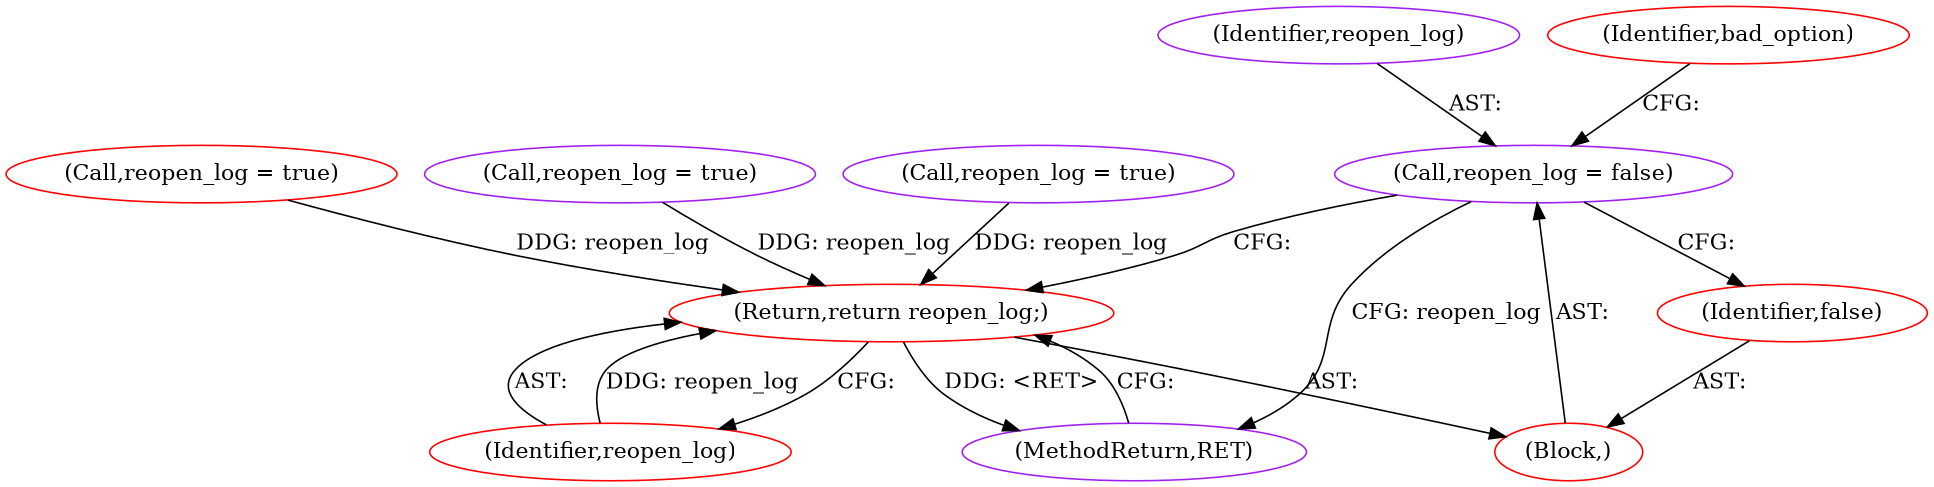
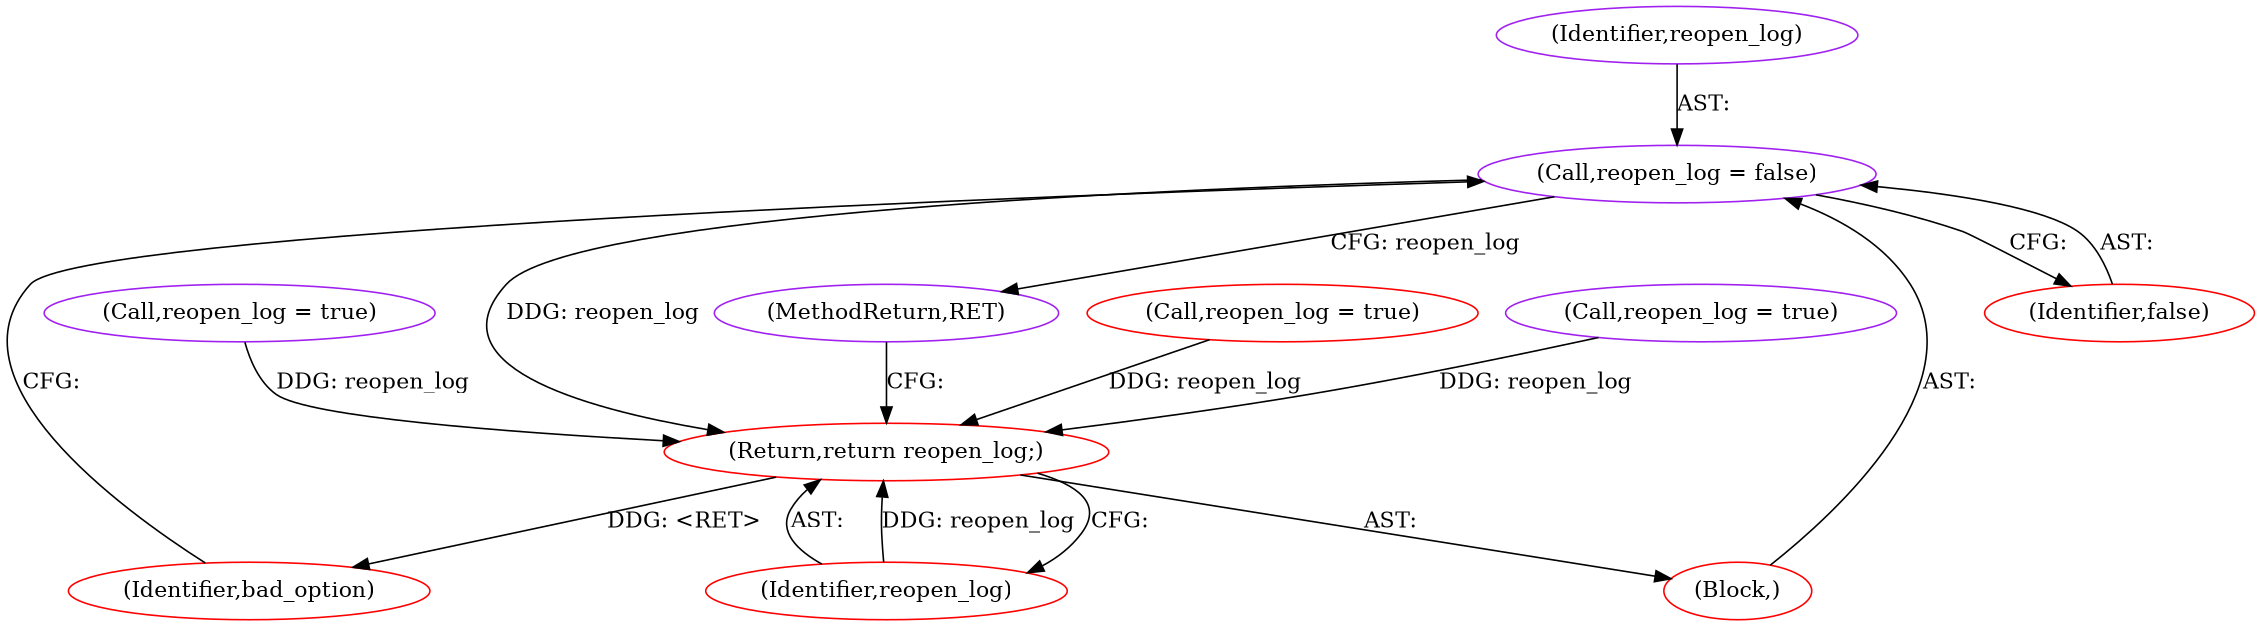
(1266, 244) -> (603, 313)
(1685, 380) -> (2011, 207)
(944, 395) -> (573, 520)
